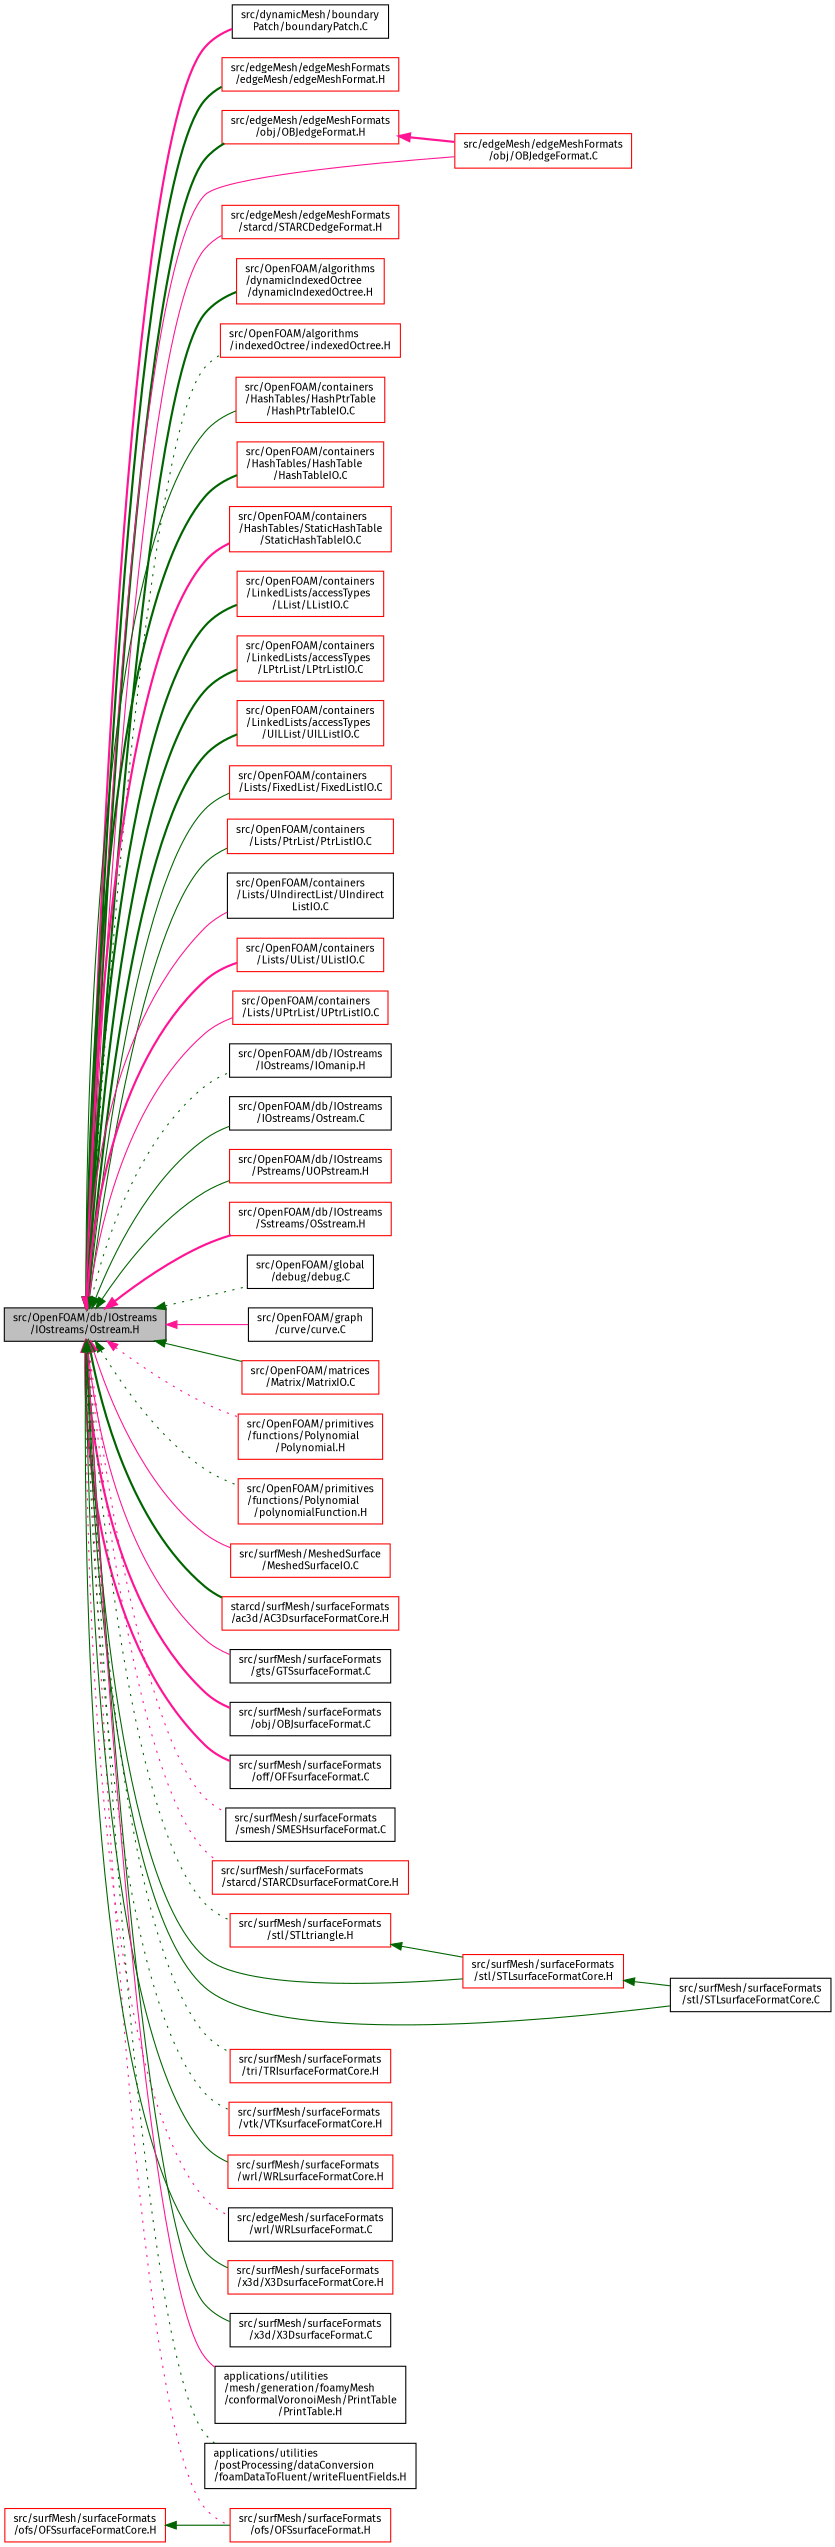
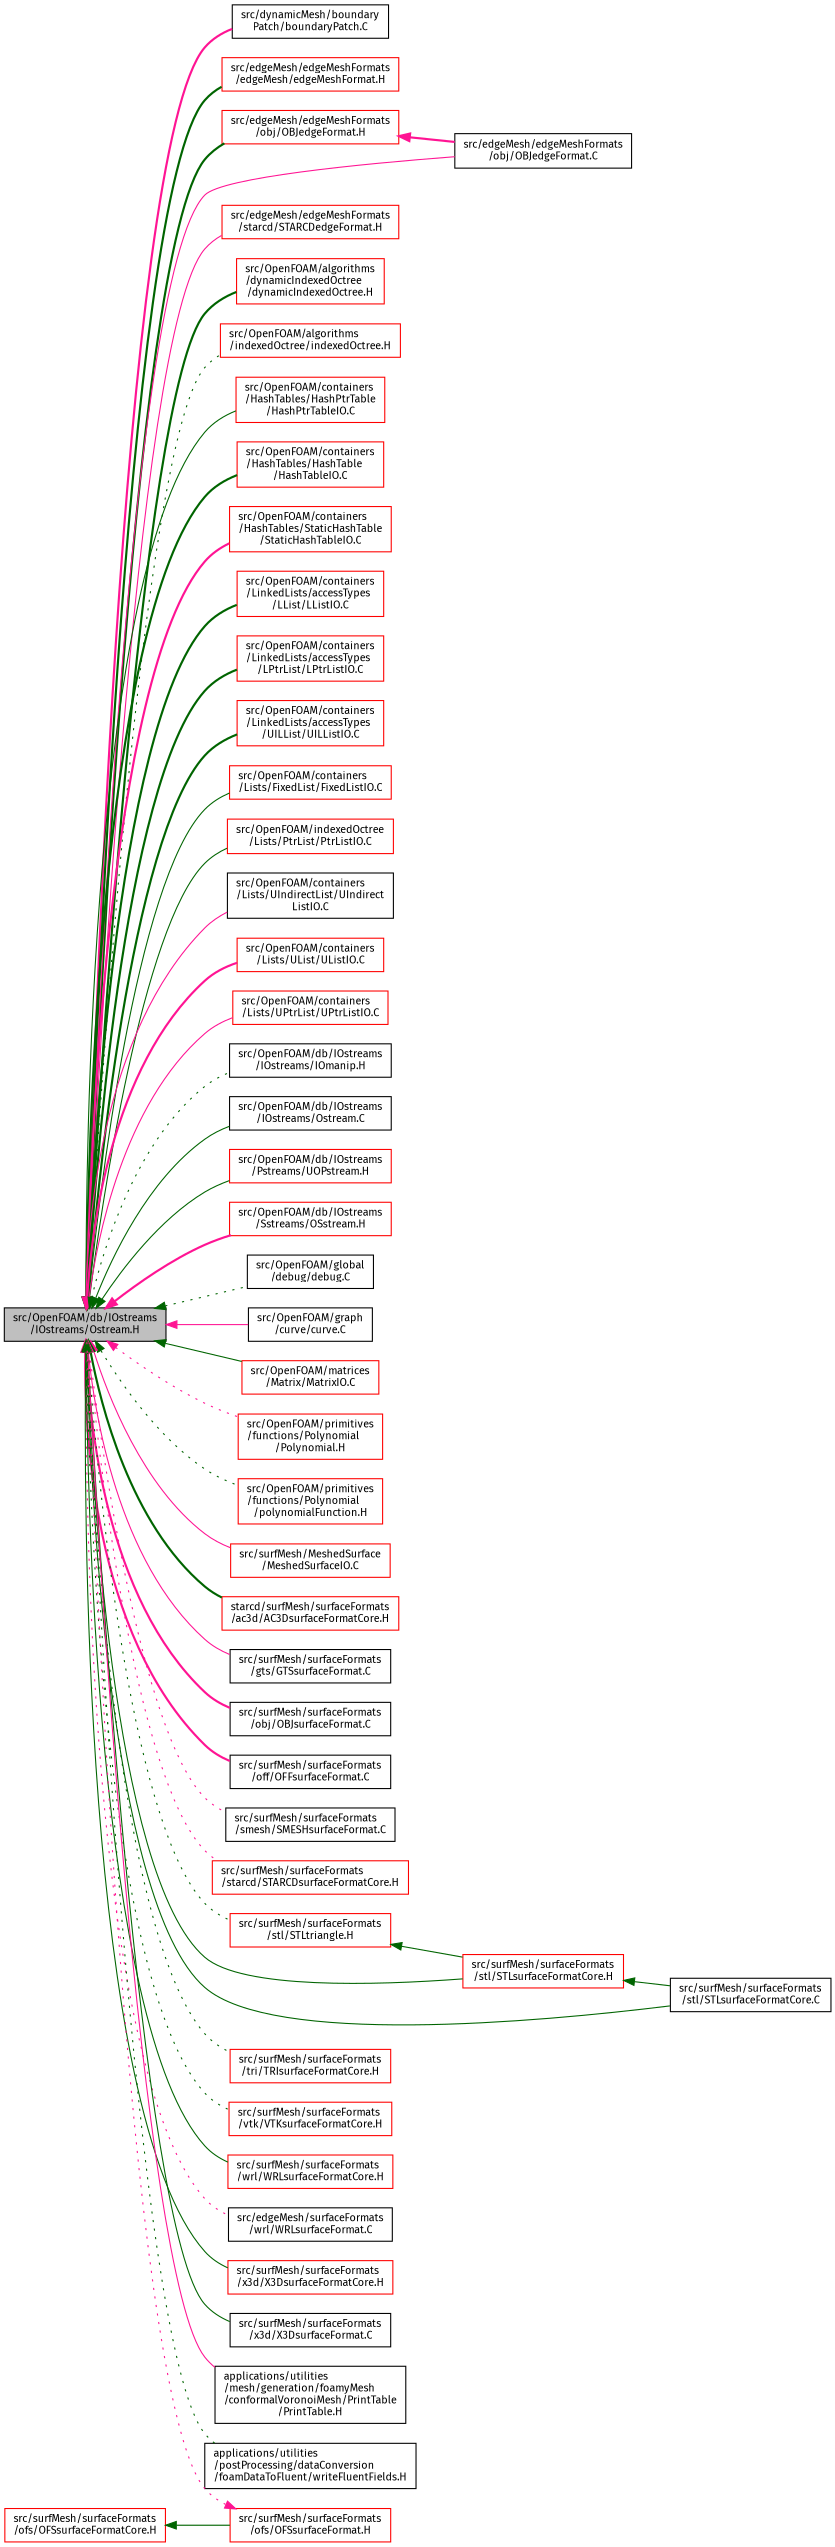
(543, 151) -> (543, 151)
(310, 836) -> (310, 836)
(131, 2098) -> (133, 2109)
